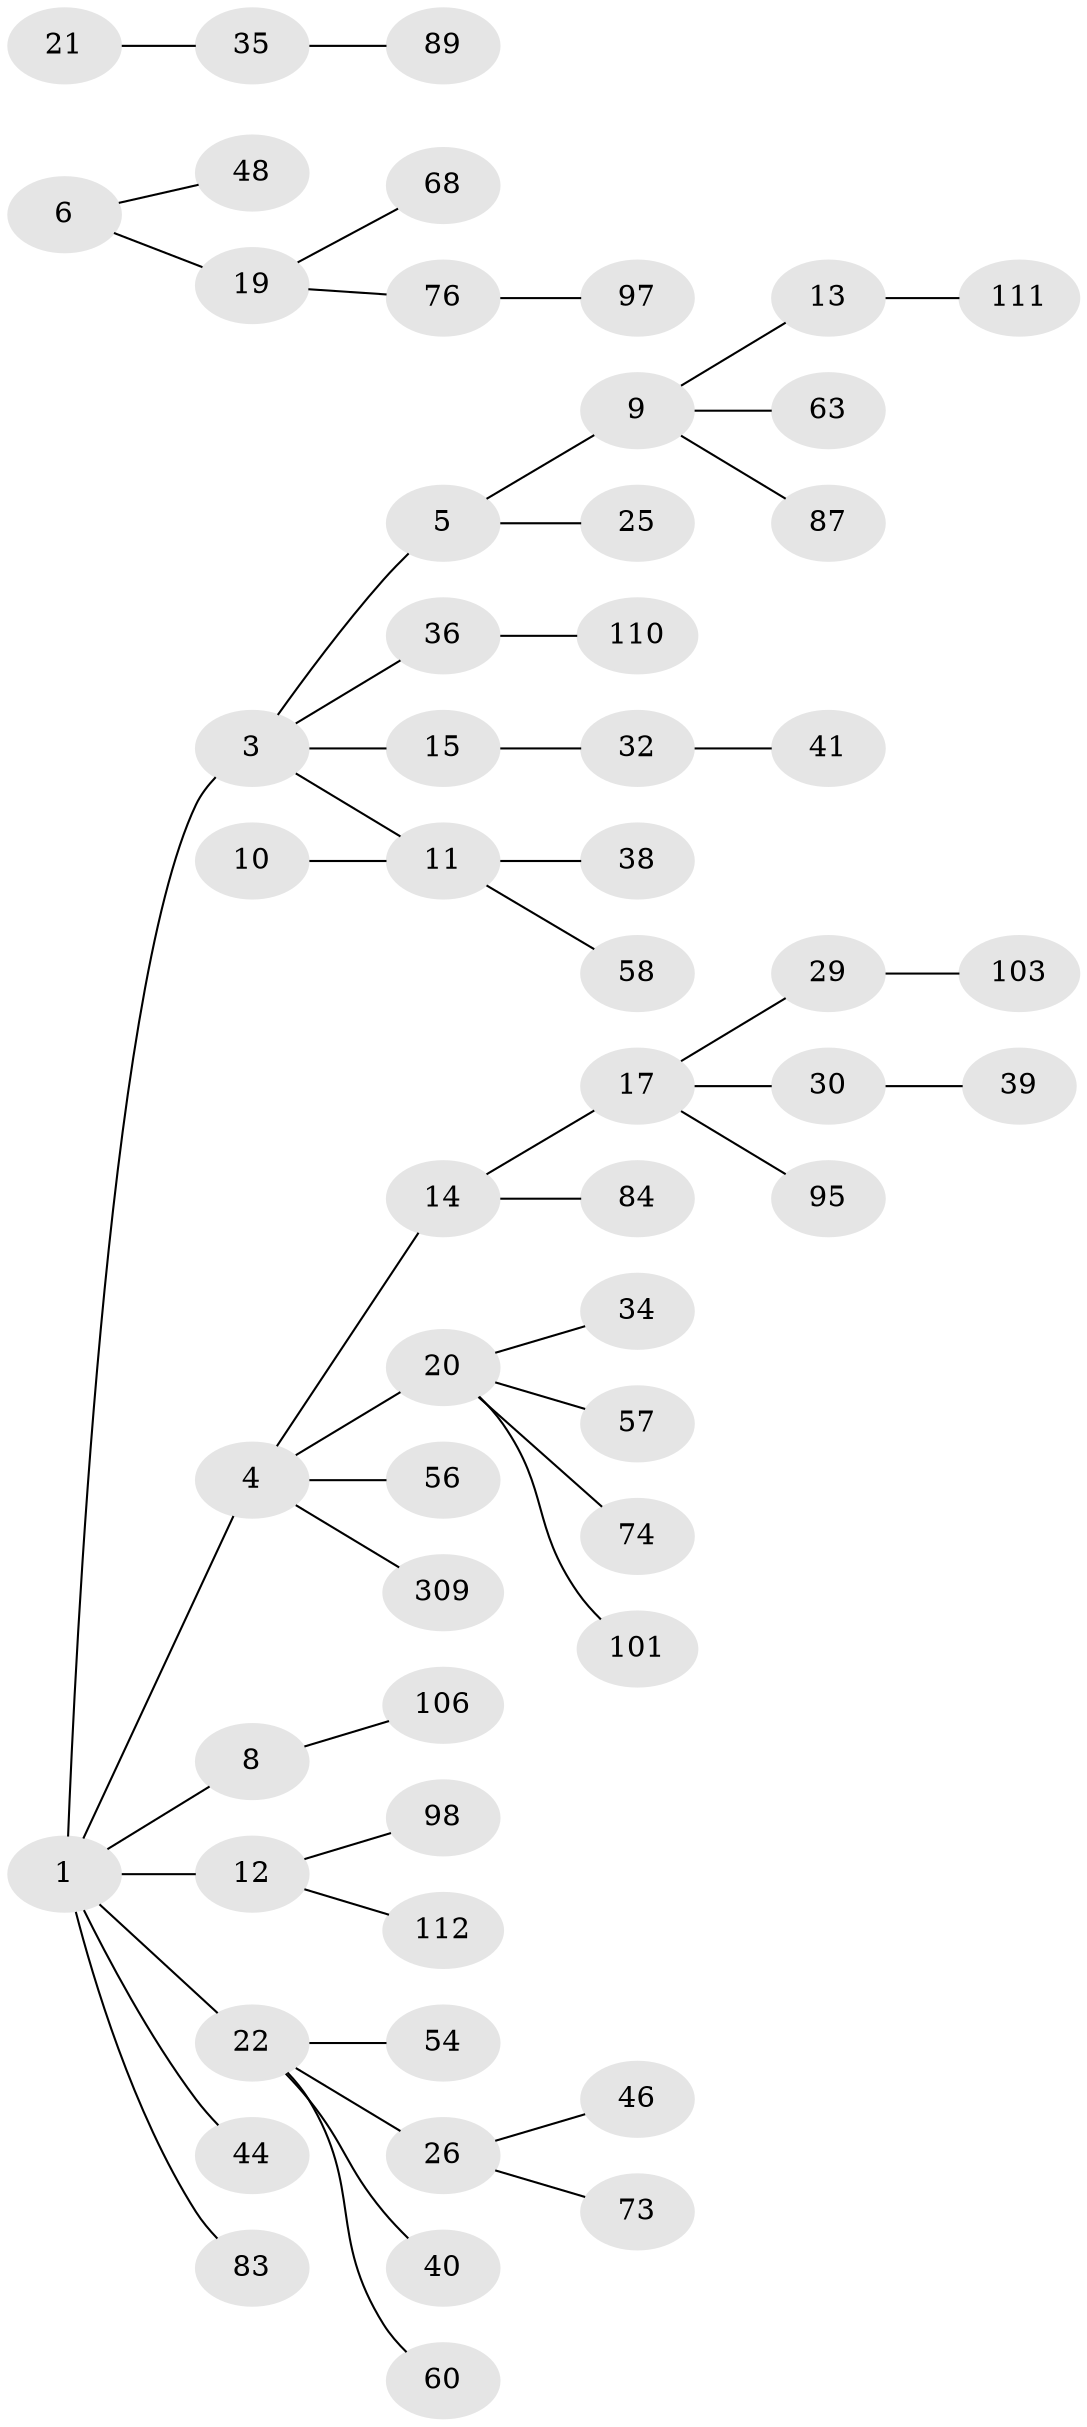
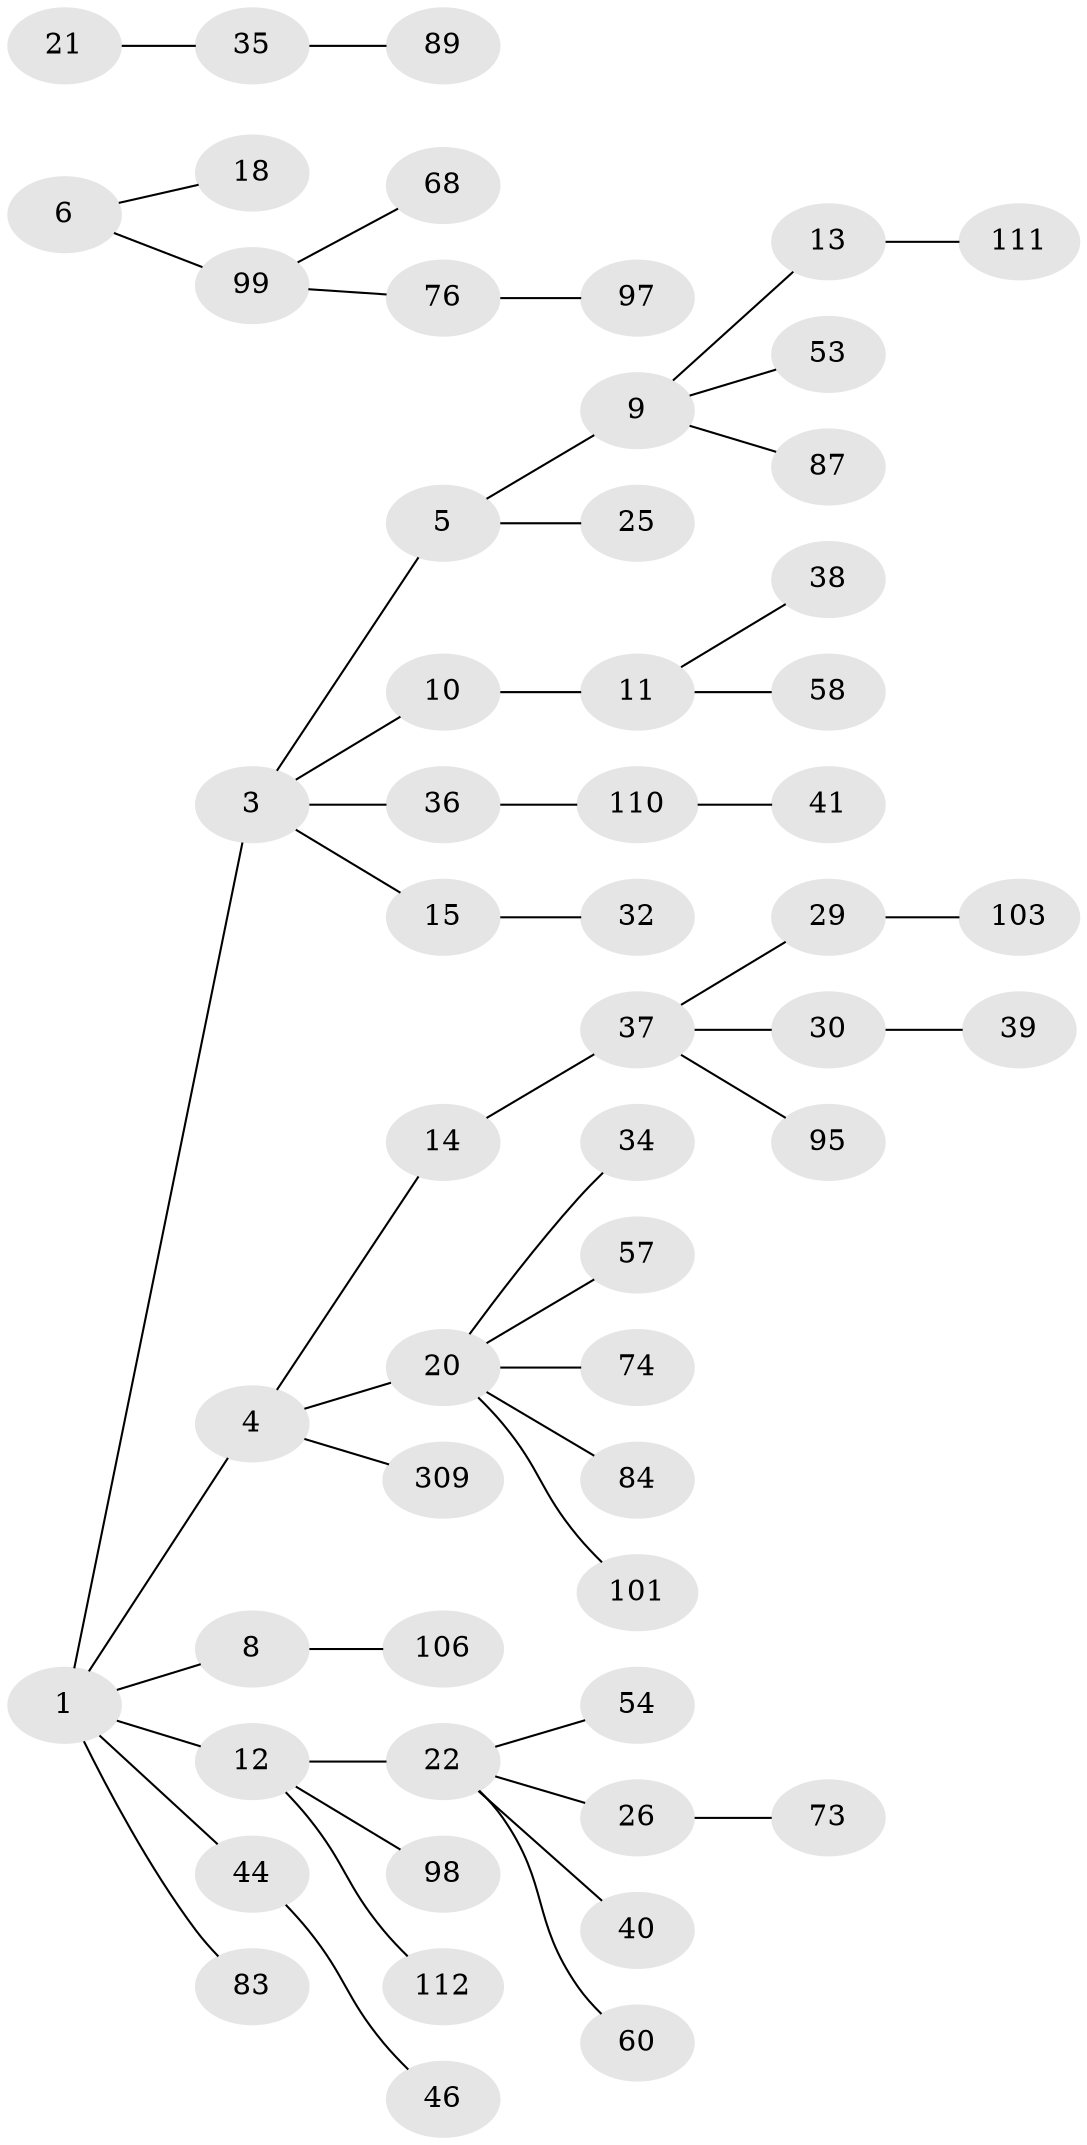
(252, 173) -> (252, 173)
(252, 286) -> (252, 286)
(828, 411) -> (828, 354)
(733, 748) -> (735, 805)
(348, 805) -> (348, 748)
(637, 1086) -> (637, 1030)
(541, 1199) -> (540, 1424)
(443, 1480) -> none
(159, 1959) -> (348, 1762)
(540, 2128) -> (346, 1988)
